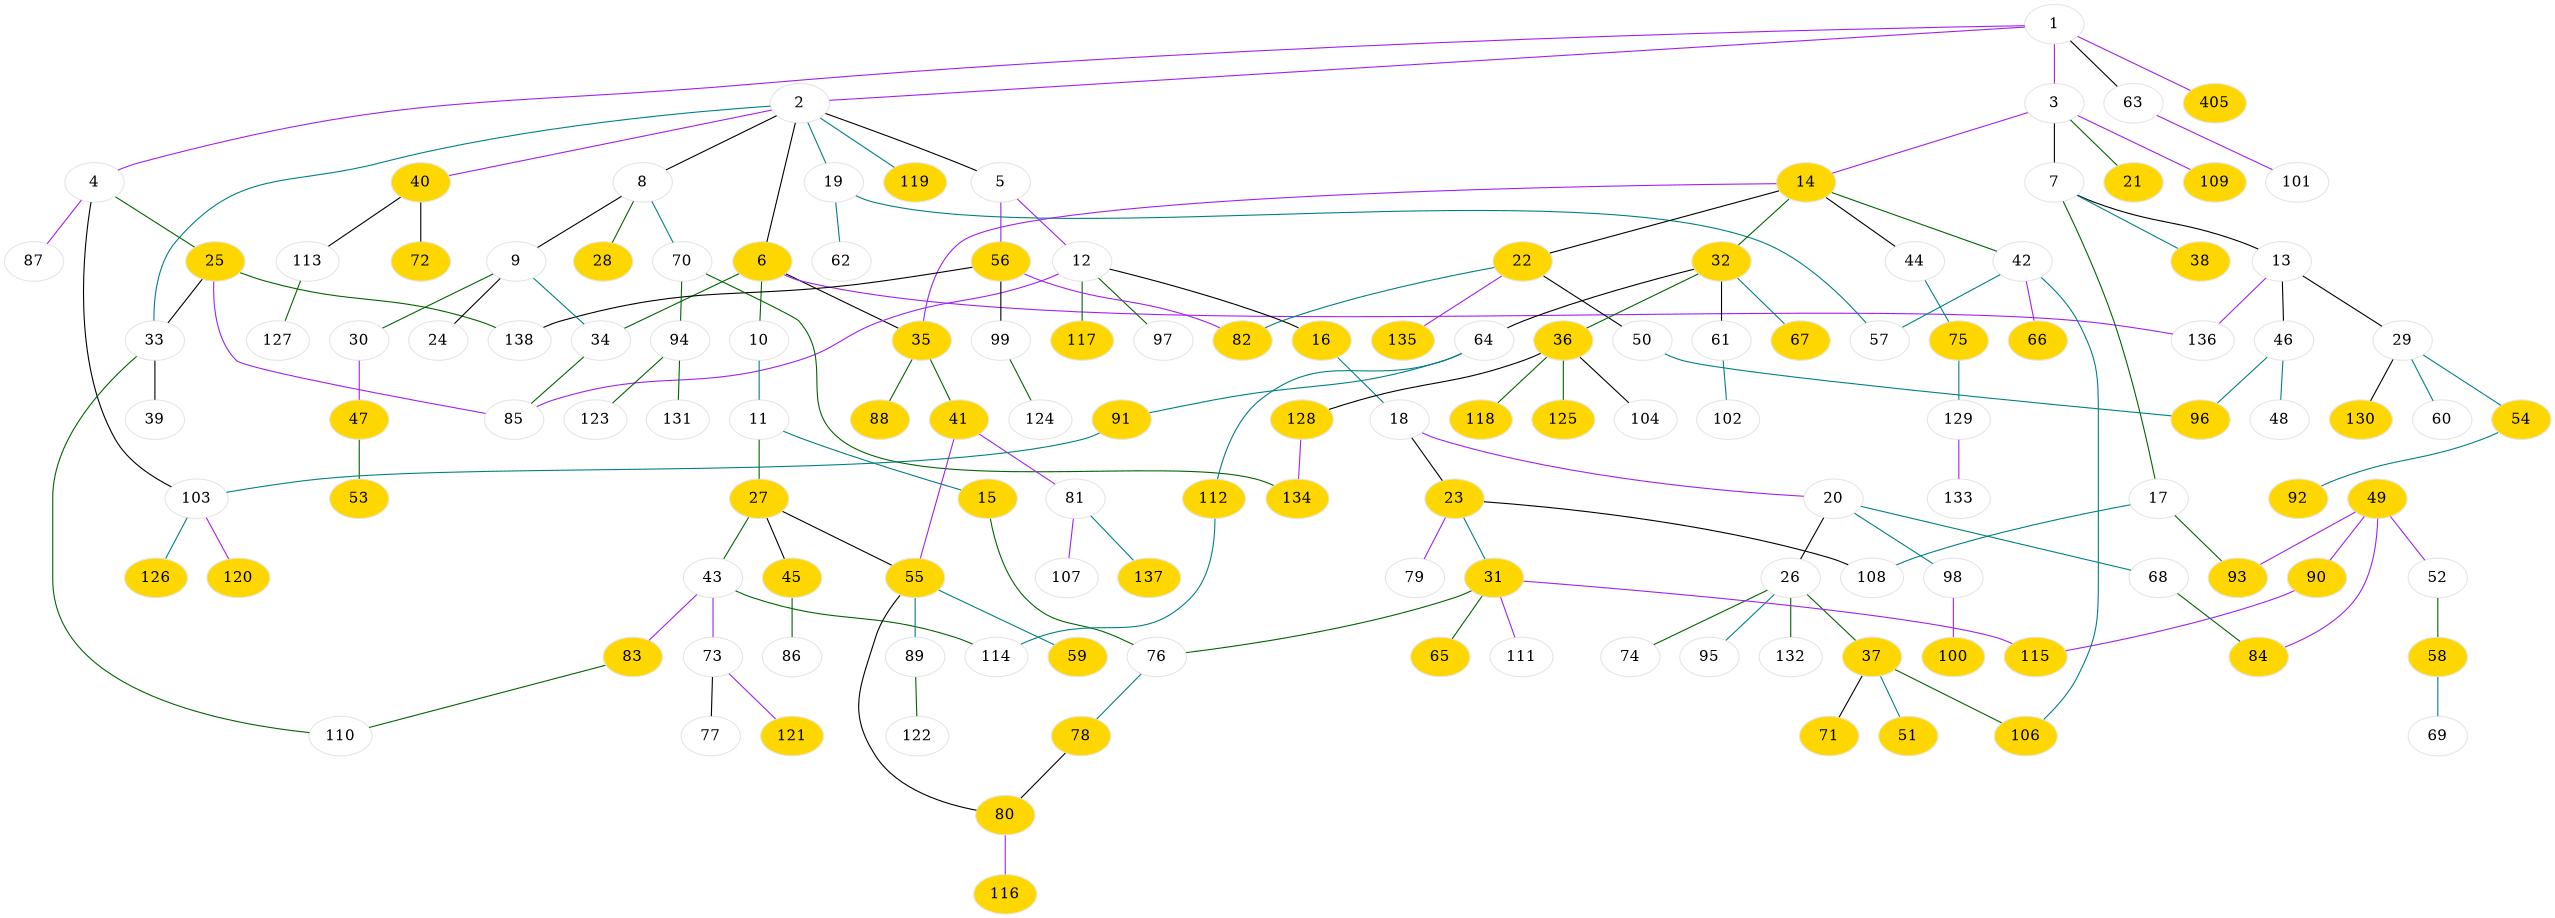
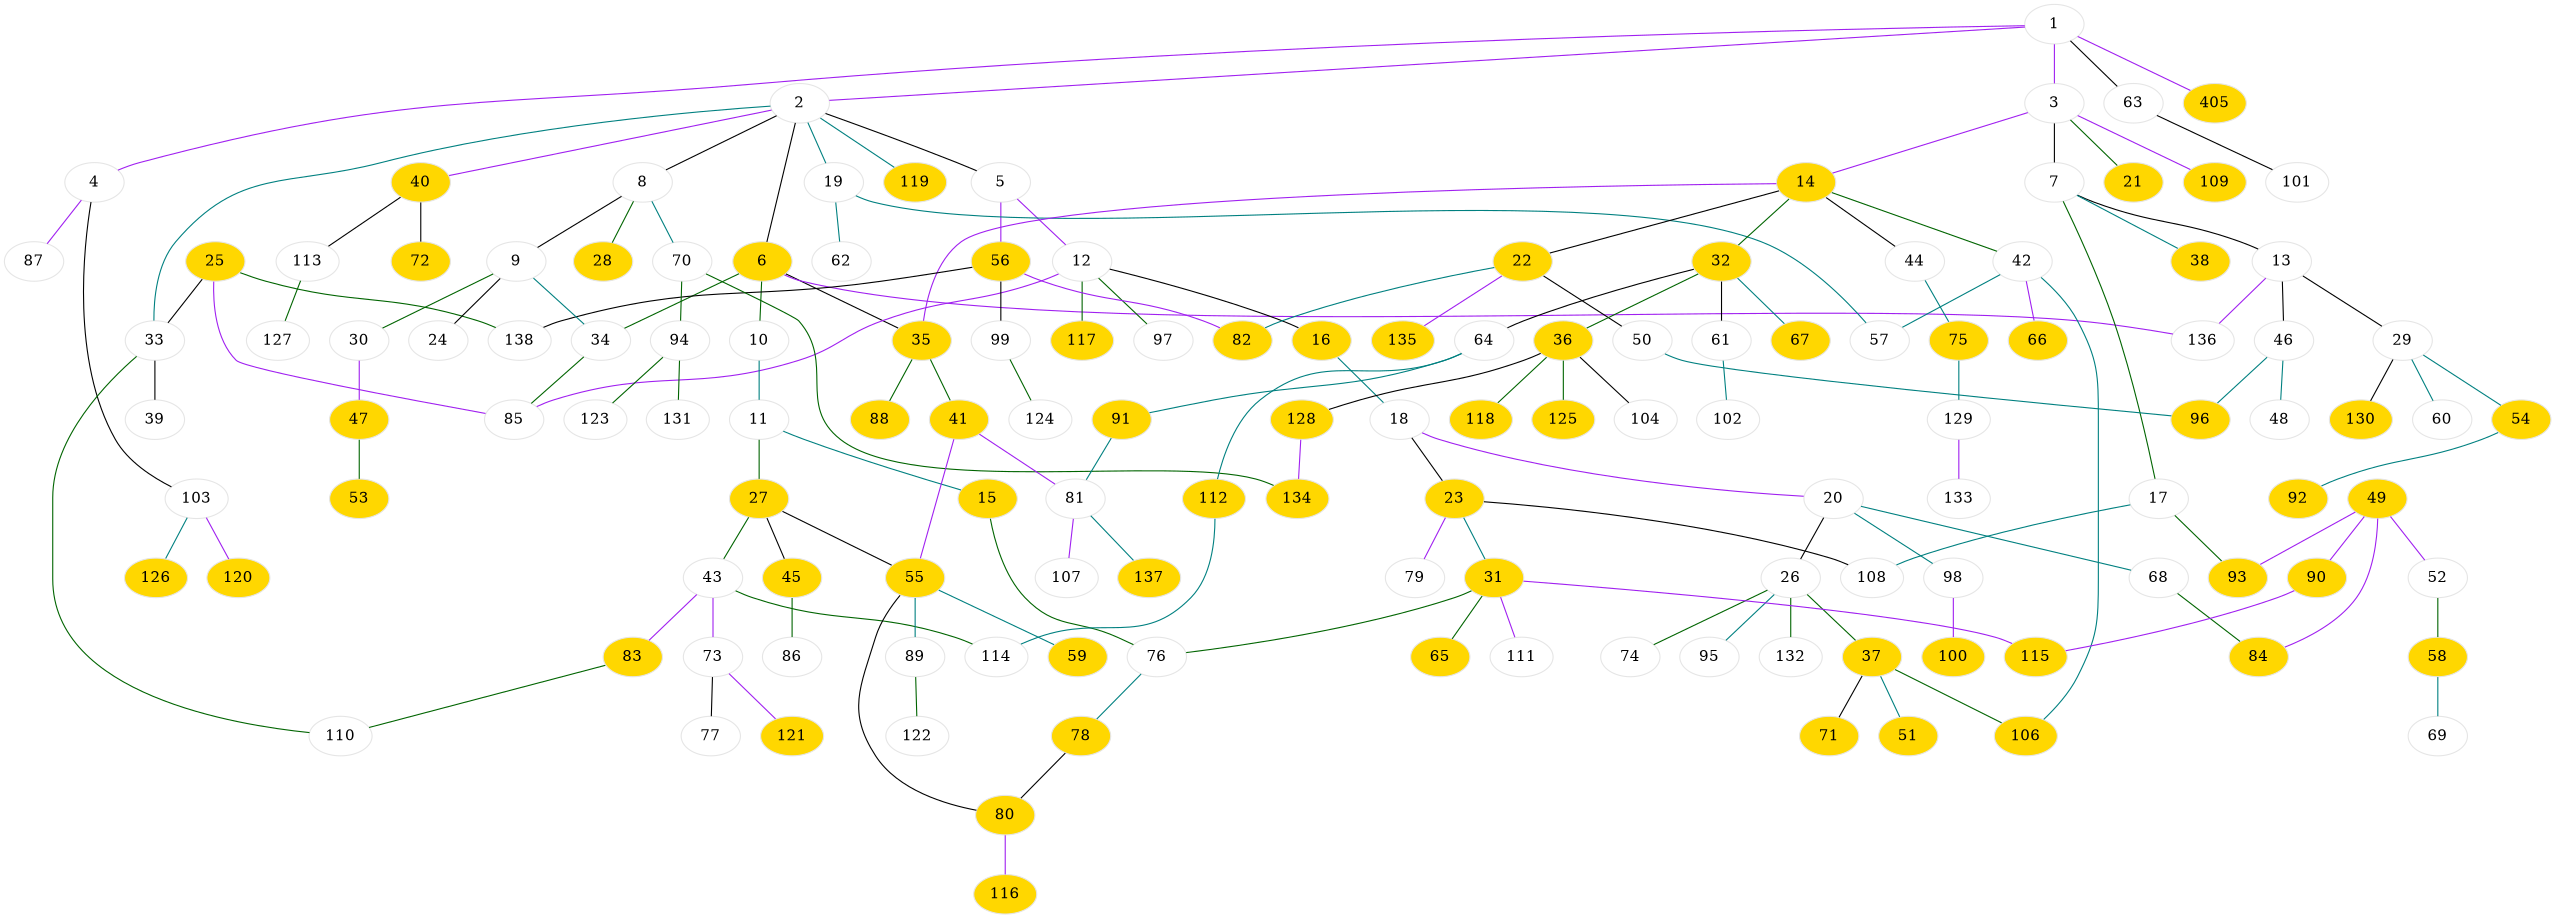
(2215, 143) -> (2215, 143)
(155, 222) -> none
(664, 469) -> (1099, 459)
